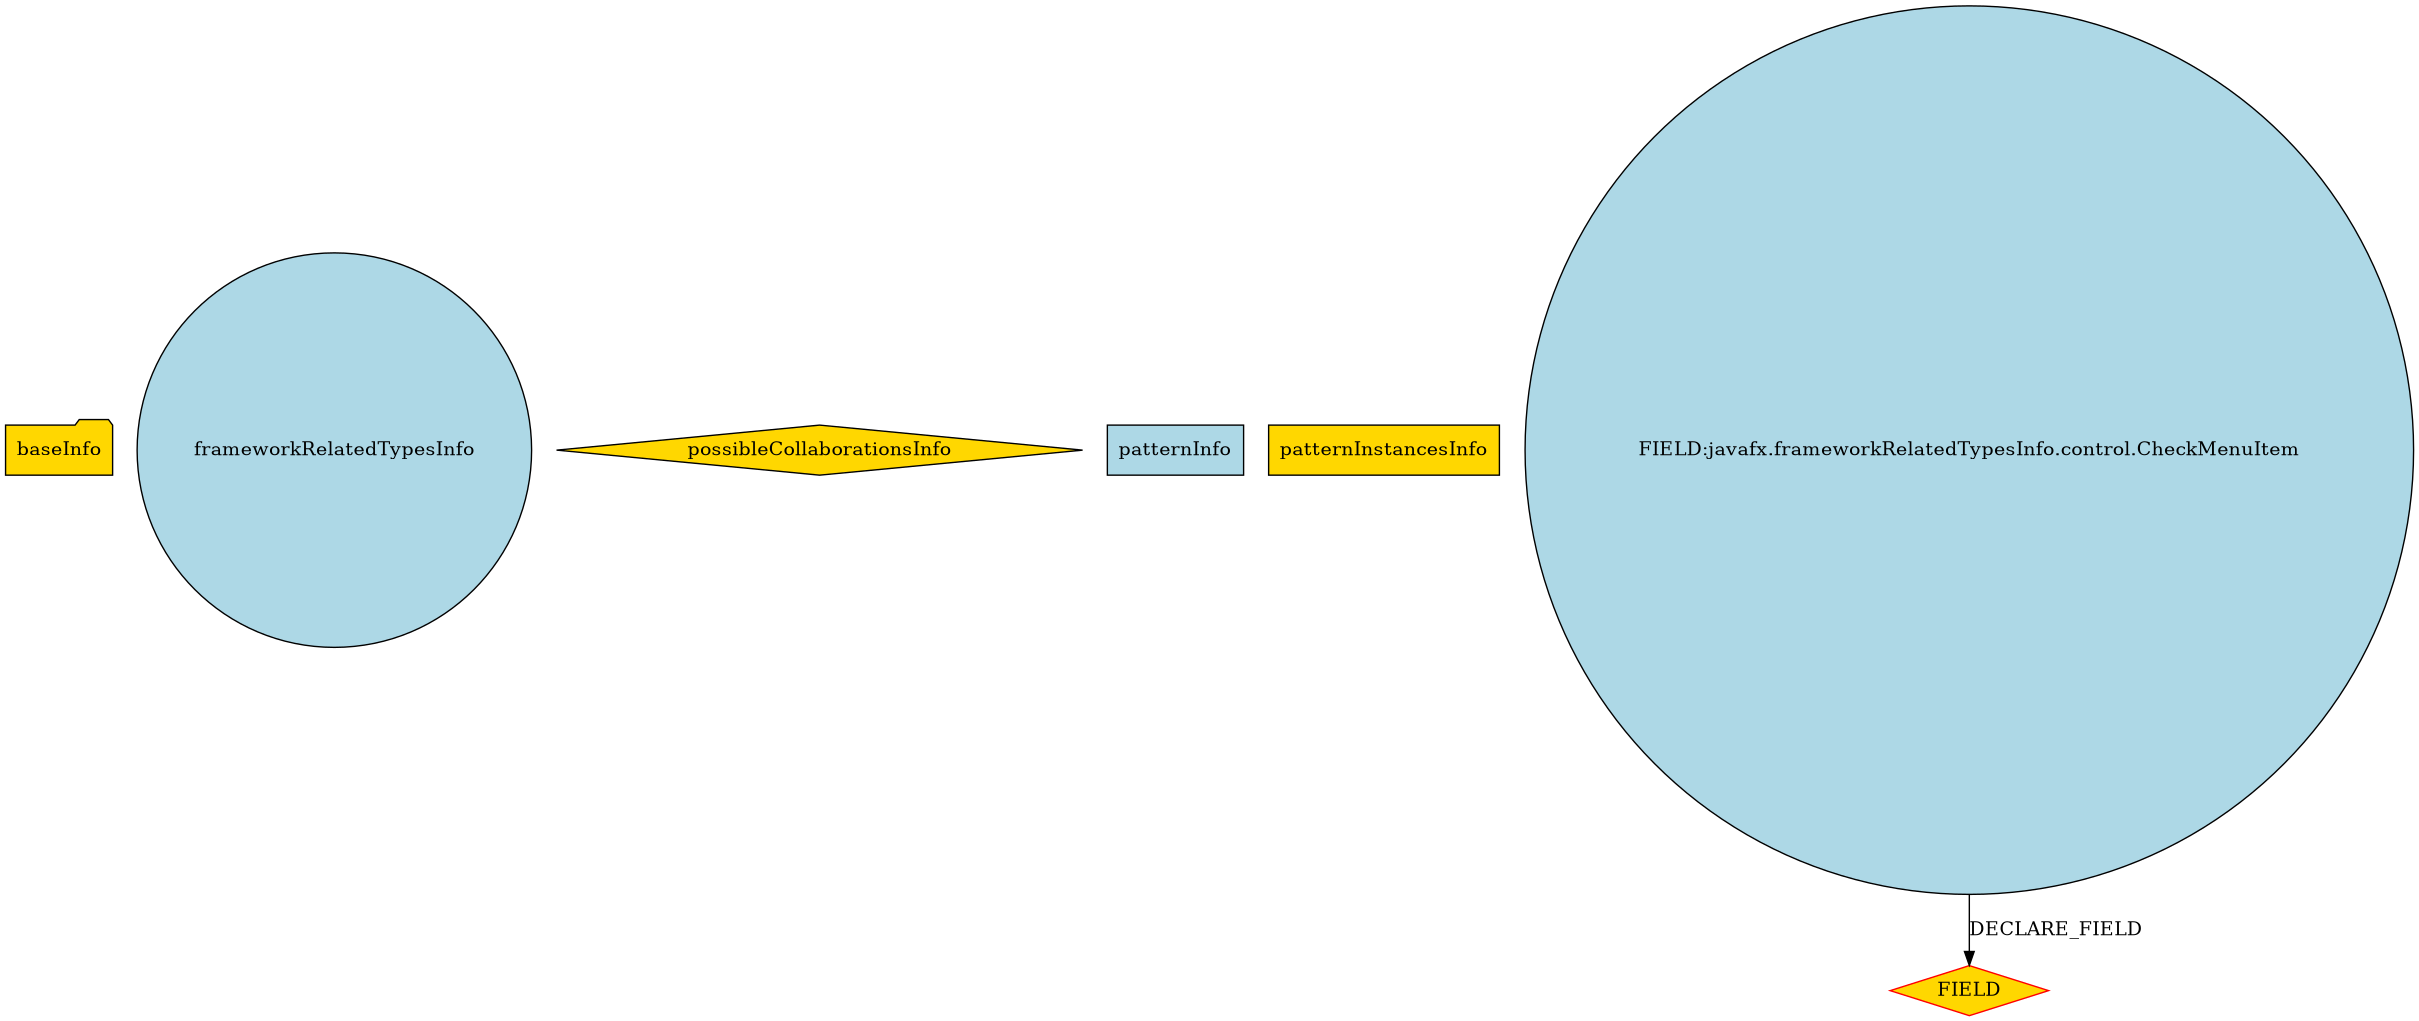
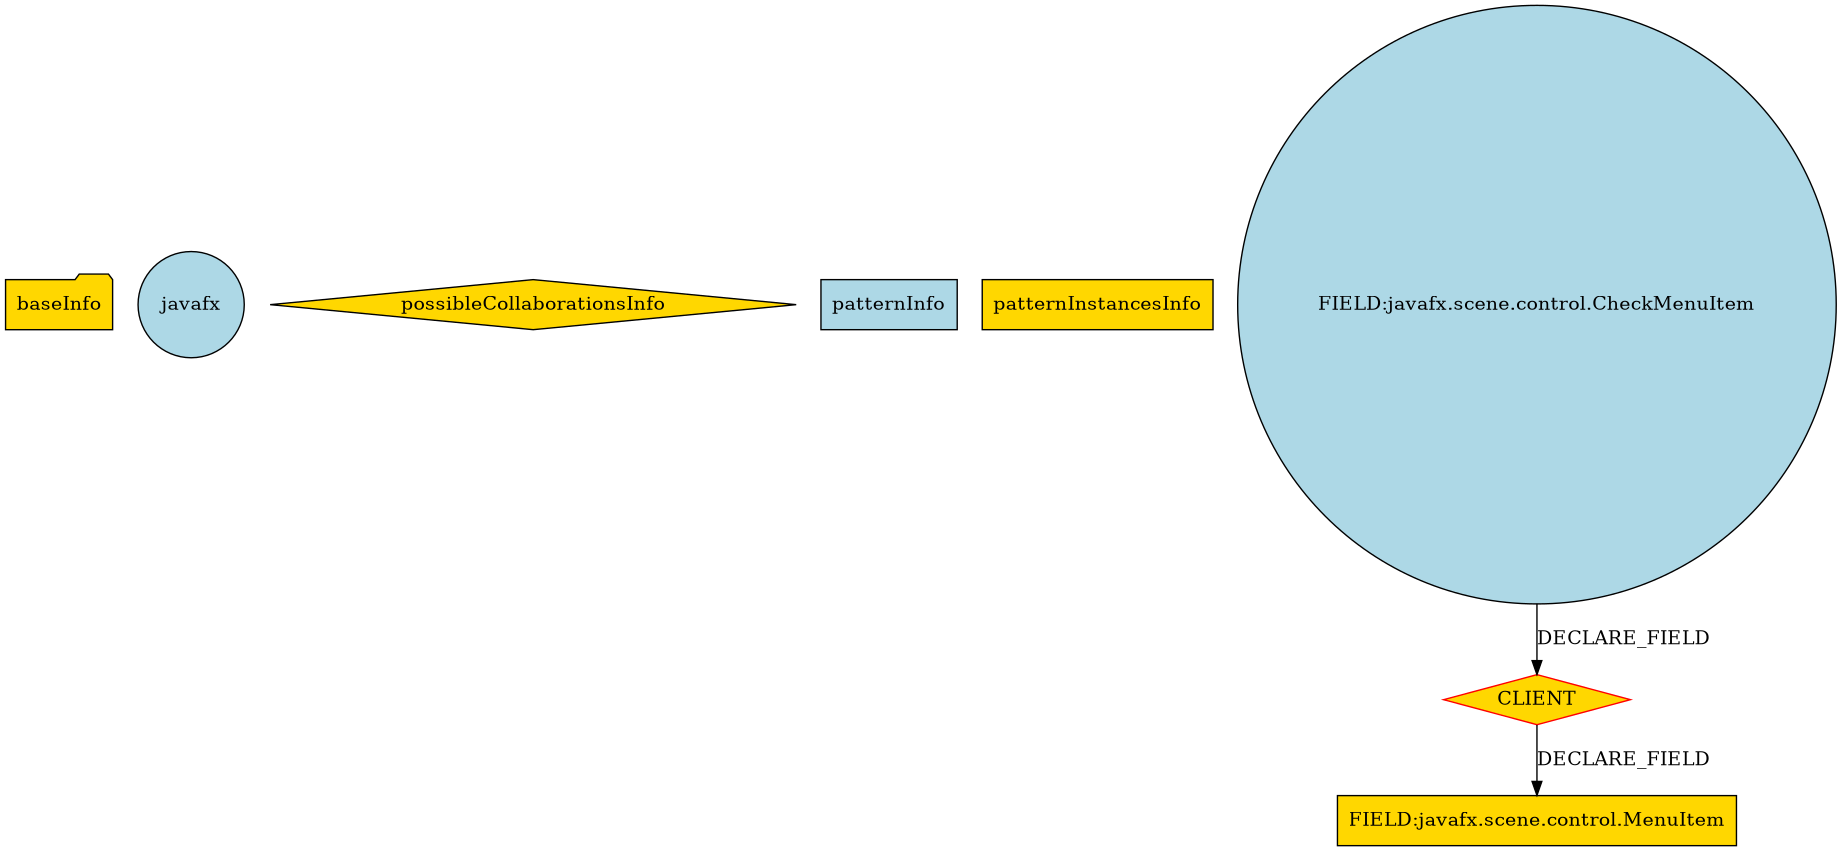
(334, 450) -> (191, 305)
(1969, 450) -> (1537, 305)
none -> (1537, 821)
(1969, 991) -> (1537, 700)
